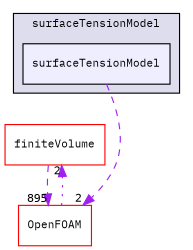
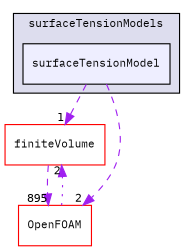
(97, 24) -> (97, 24)
none -> (78, 100)
